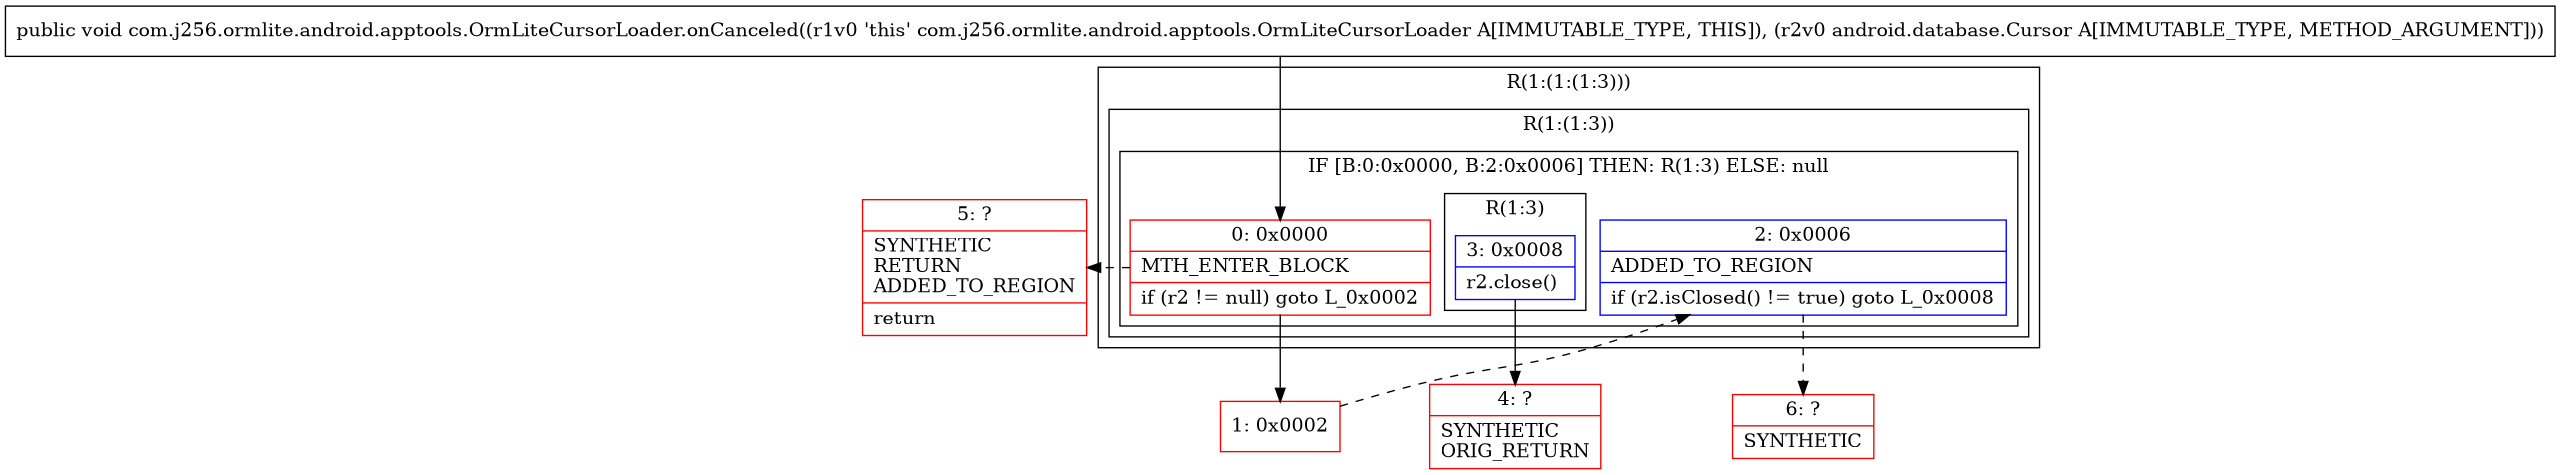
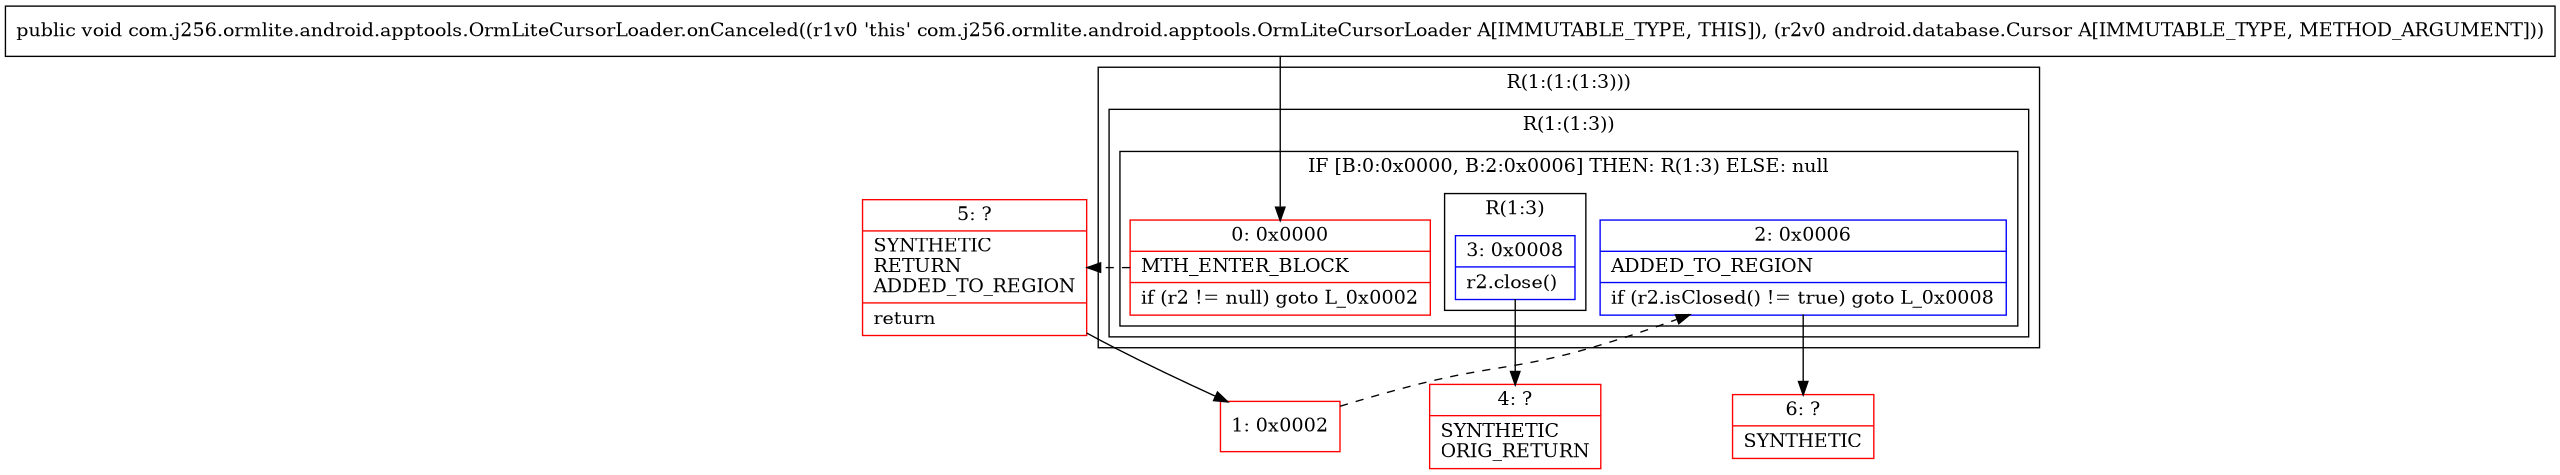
(1803, 356) -> (1803, 356)
(1280, 357) -> (1150, 366)
